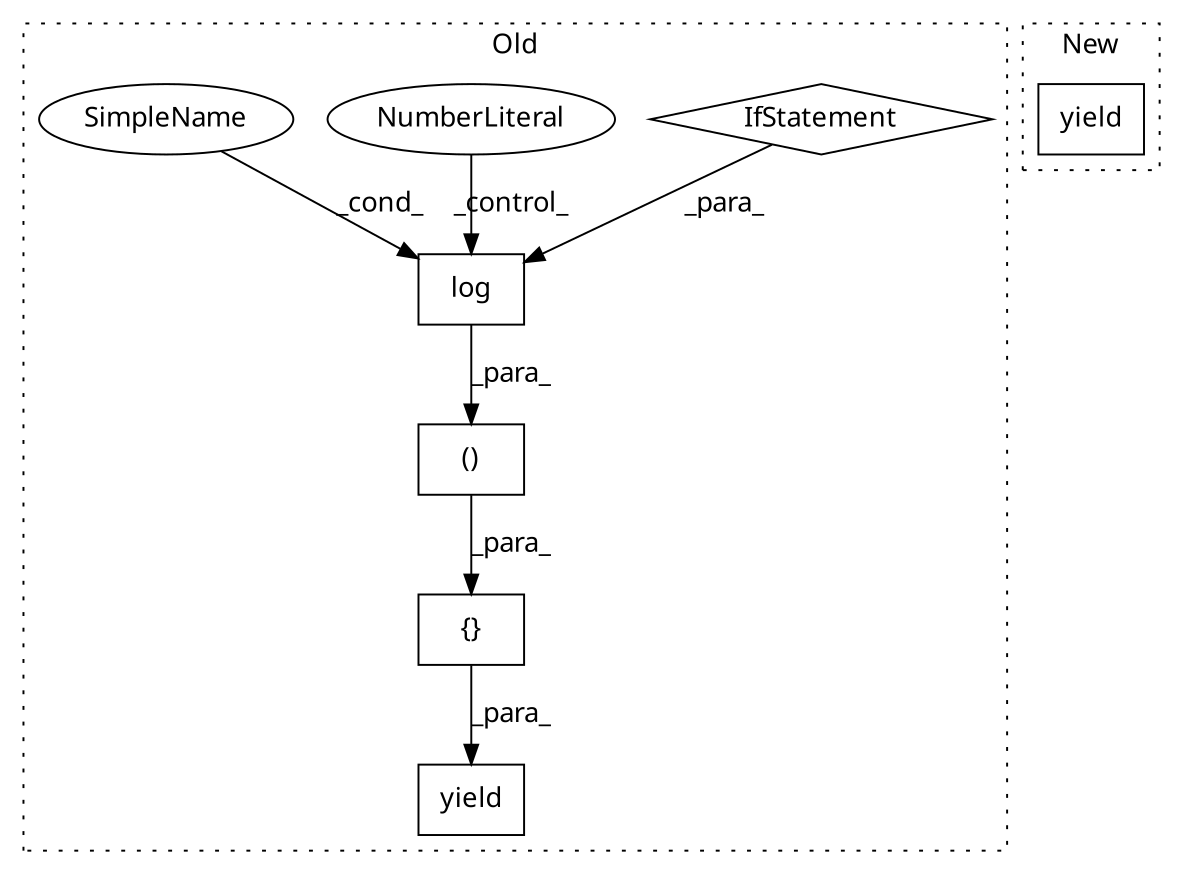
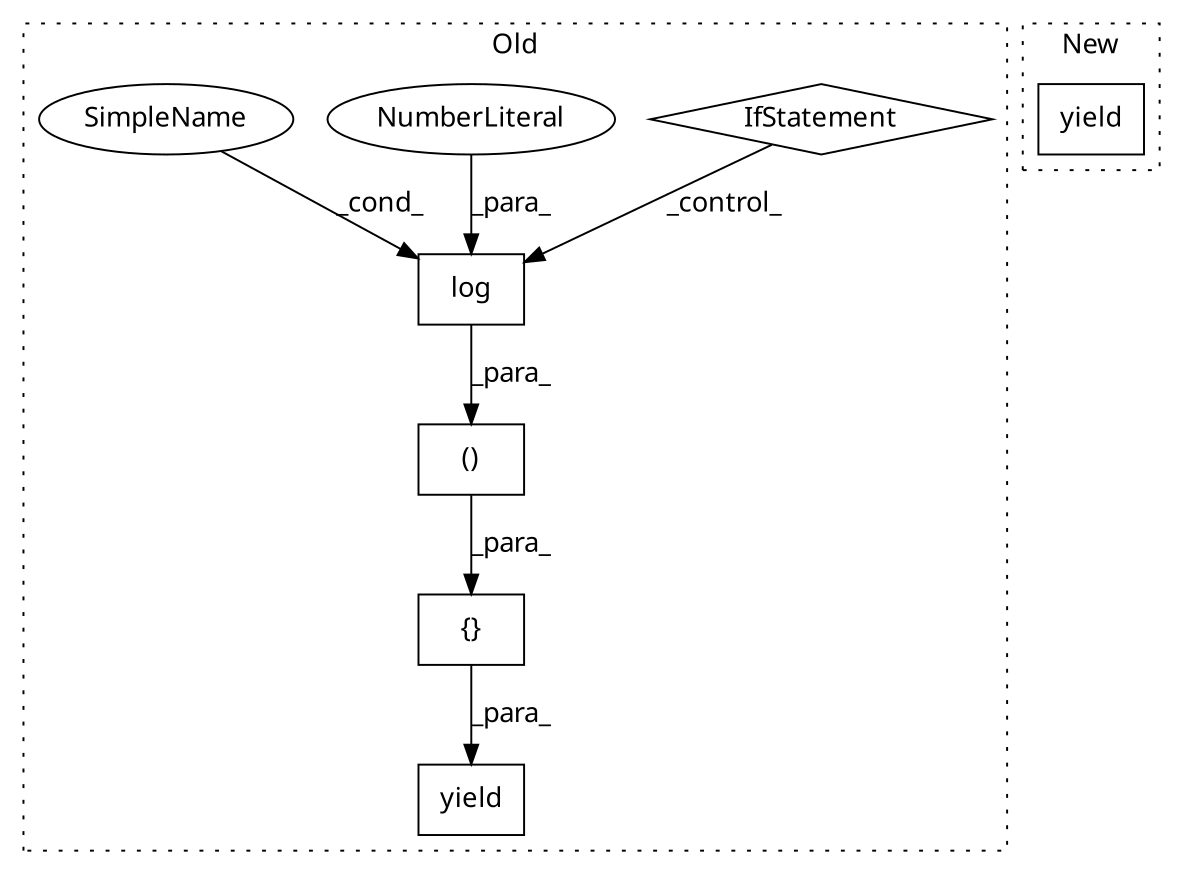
(511, 204) -> (511, 204)
(725, 204) -> (725, 204)
